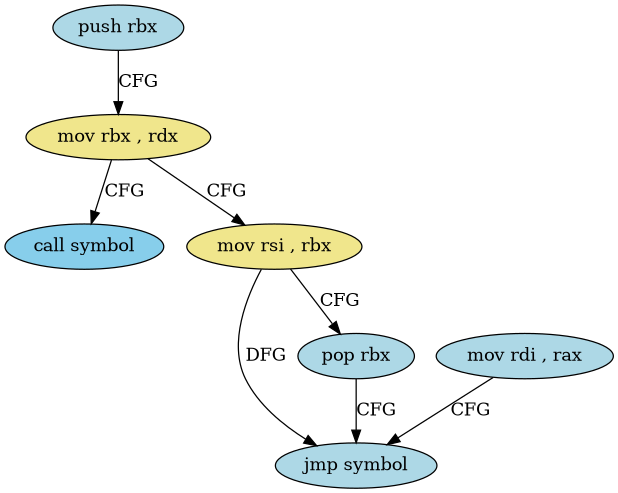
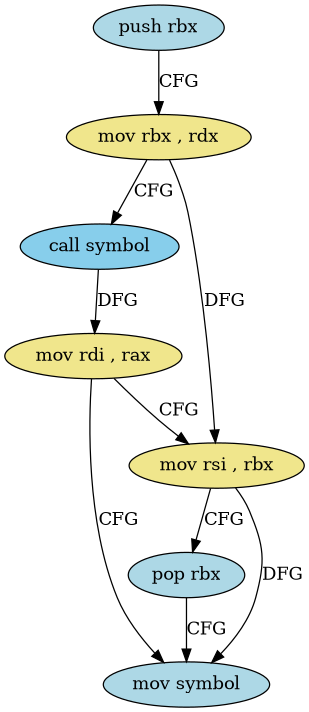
(227, 192) -> (225, 301)
none -> (97, 295)
(525, 356) -> (93, 356)
none -> (145, 408)
(356, 466) -> (186, 685)
